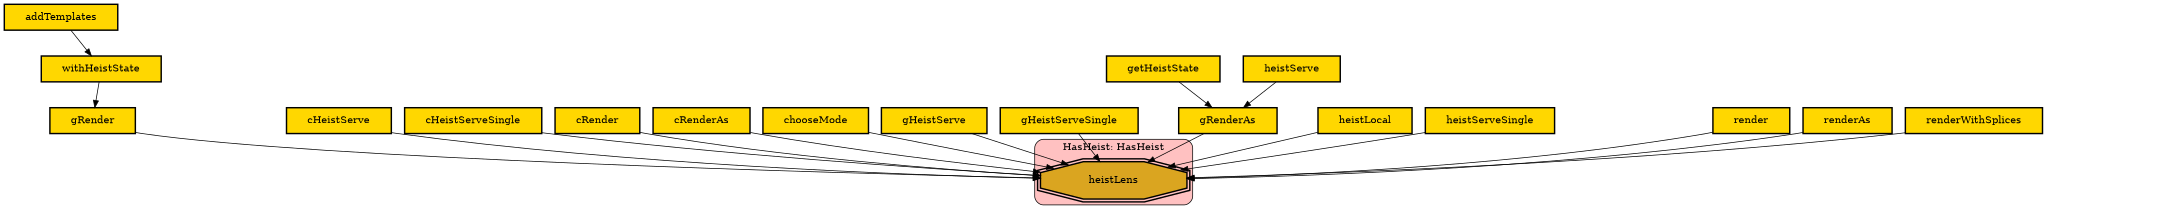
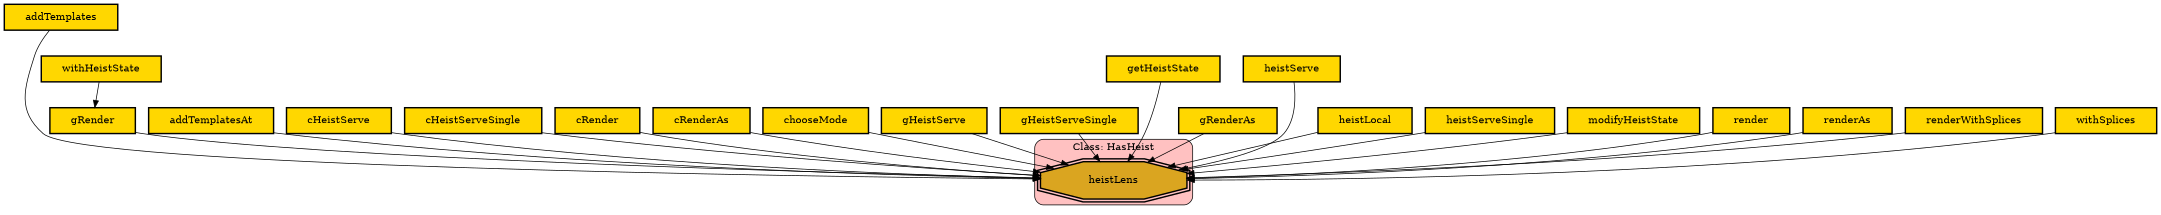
(79, 40) -> (480, 168)
(1193, 93) -> (1150, 120)
(1263, 93) -> (1244, 154)
none -> (211, 121)
none -> (1634, 121)
none -> (2106, 121)
(1114, 148) -> (1114, 148)
